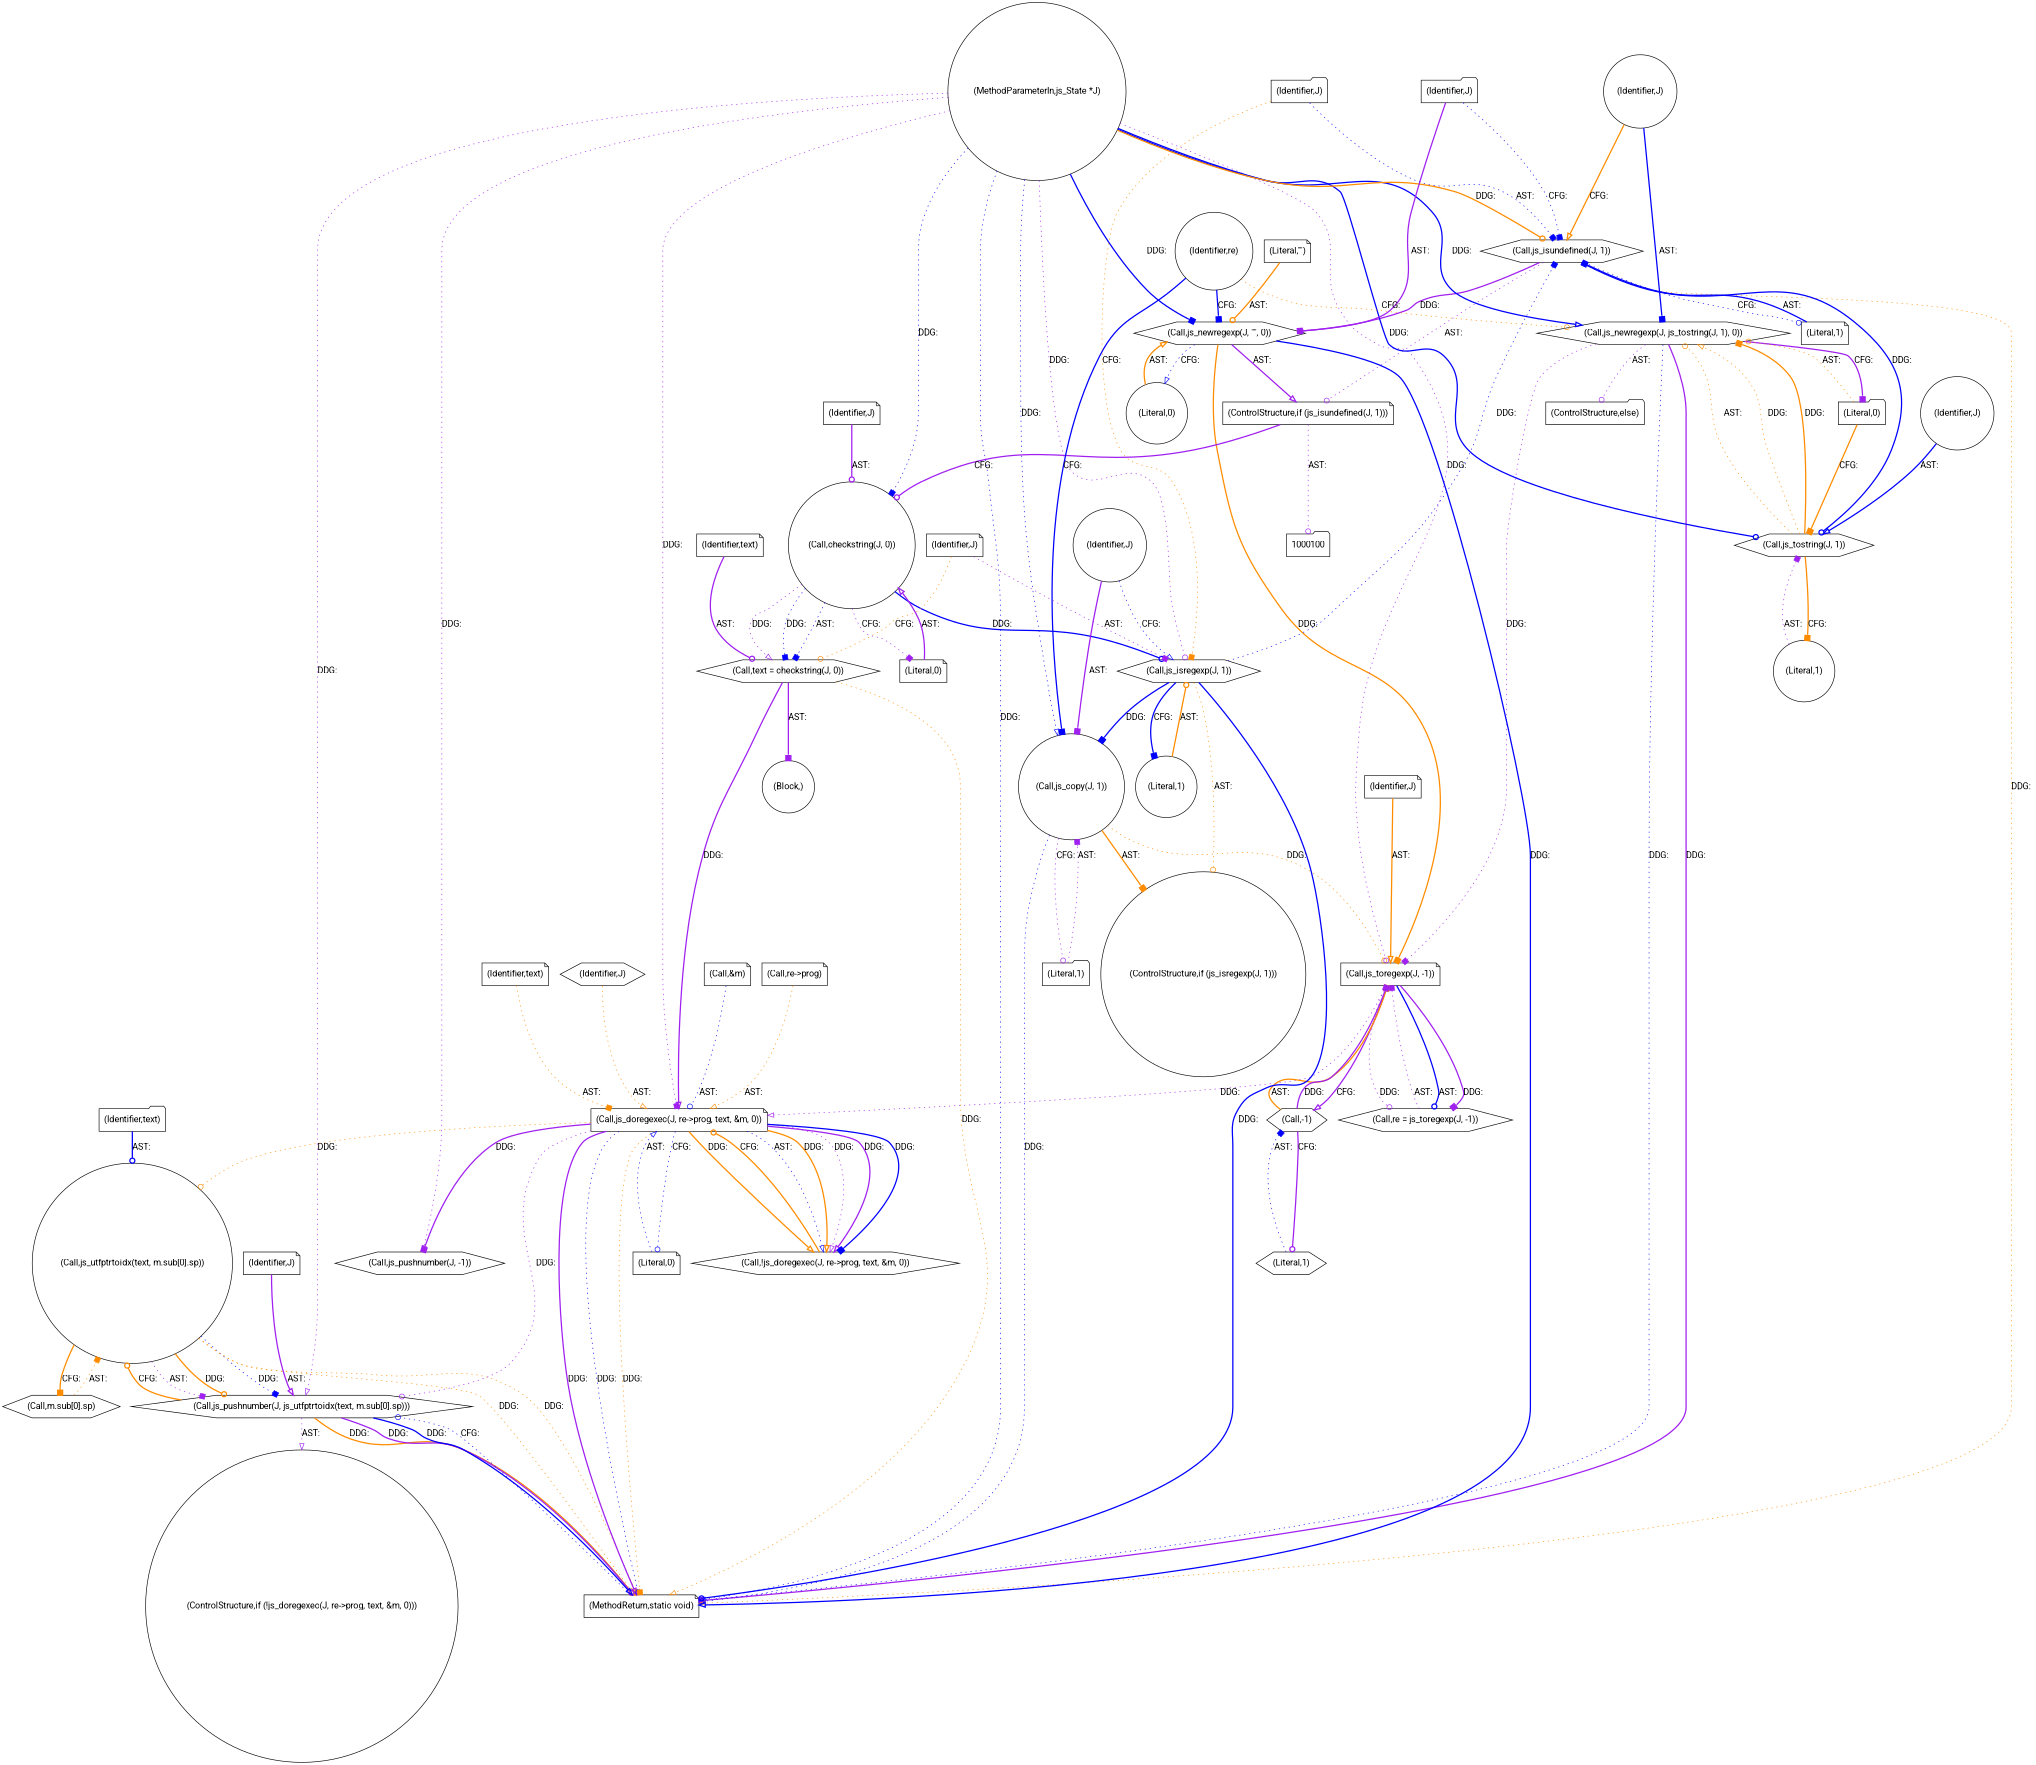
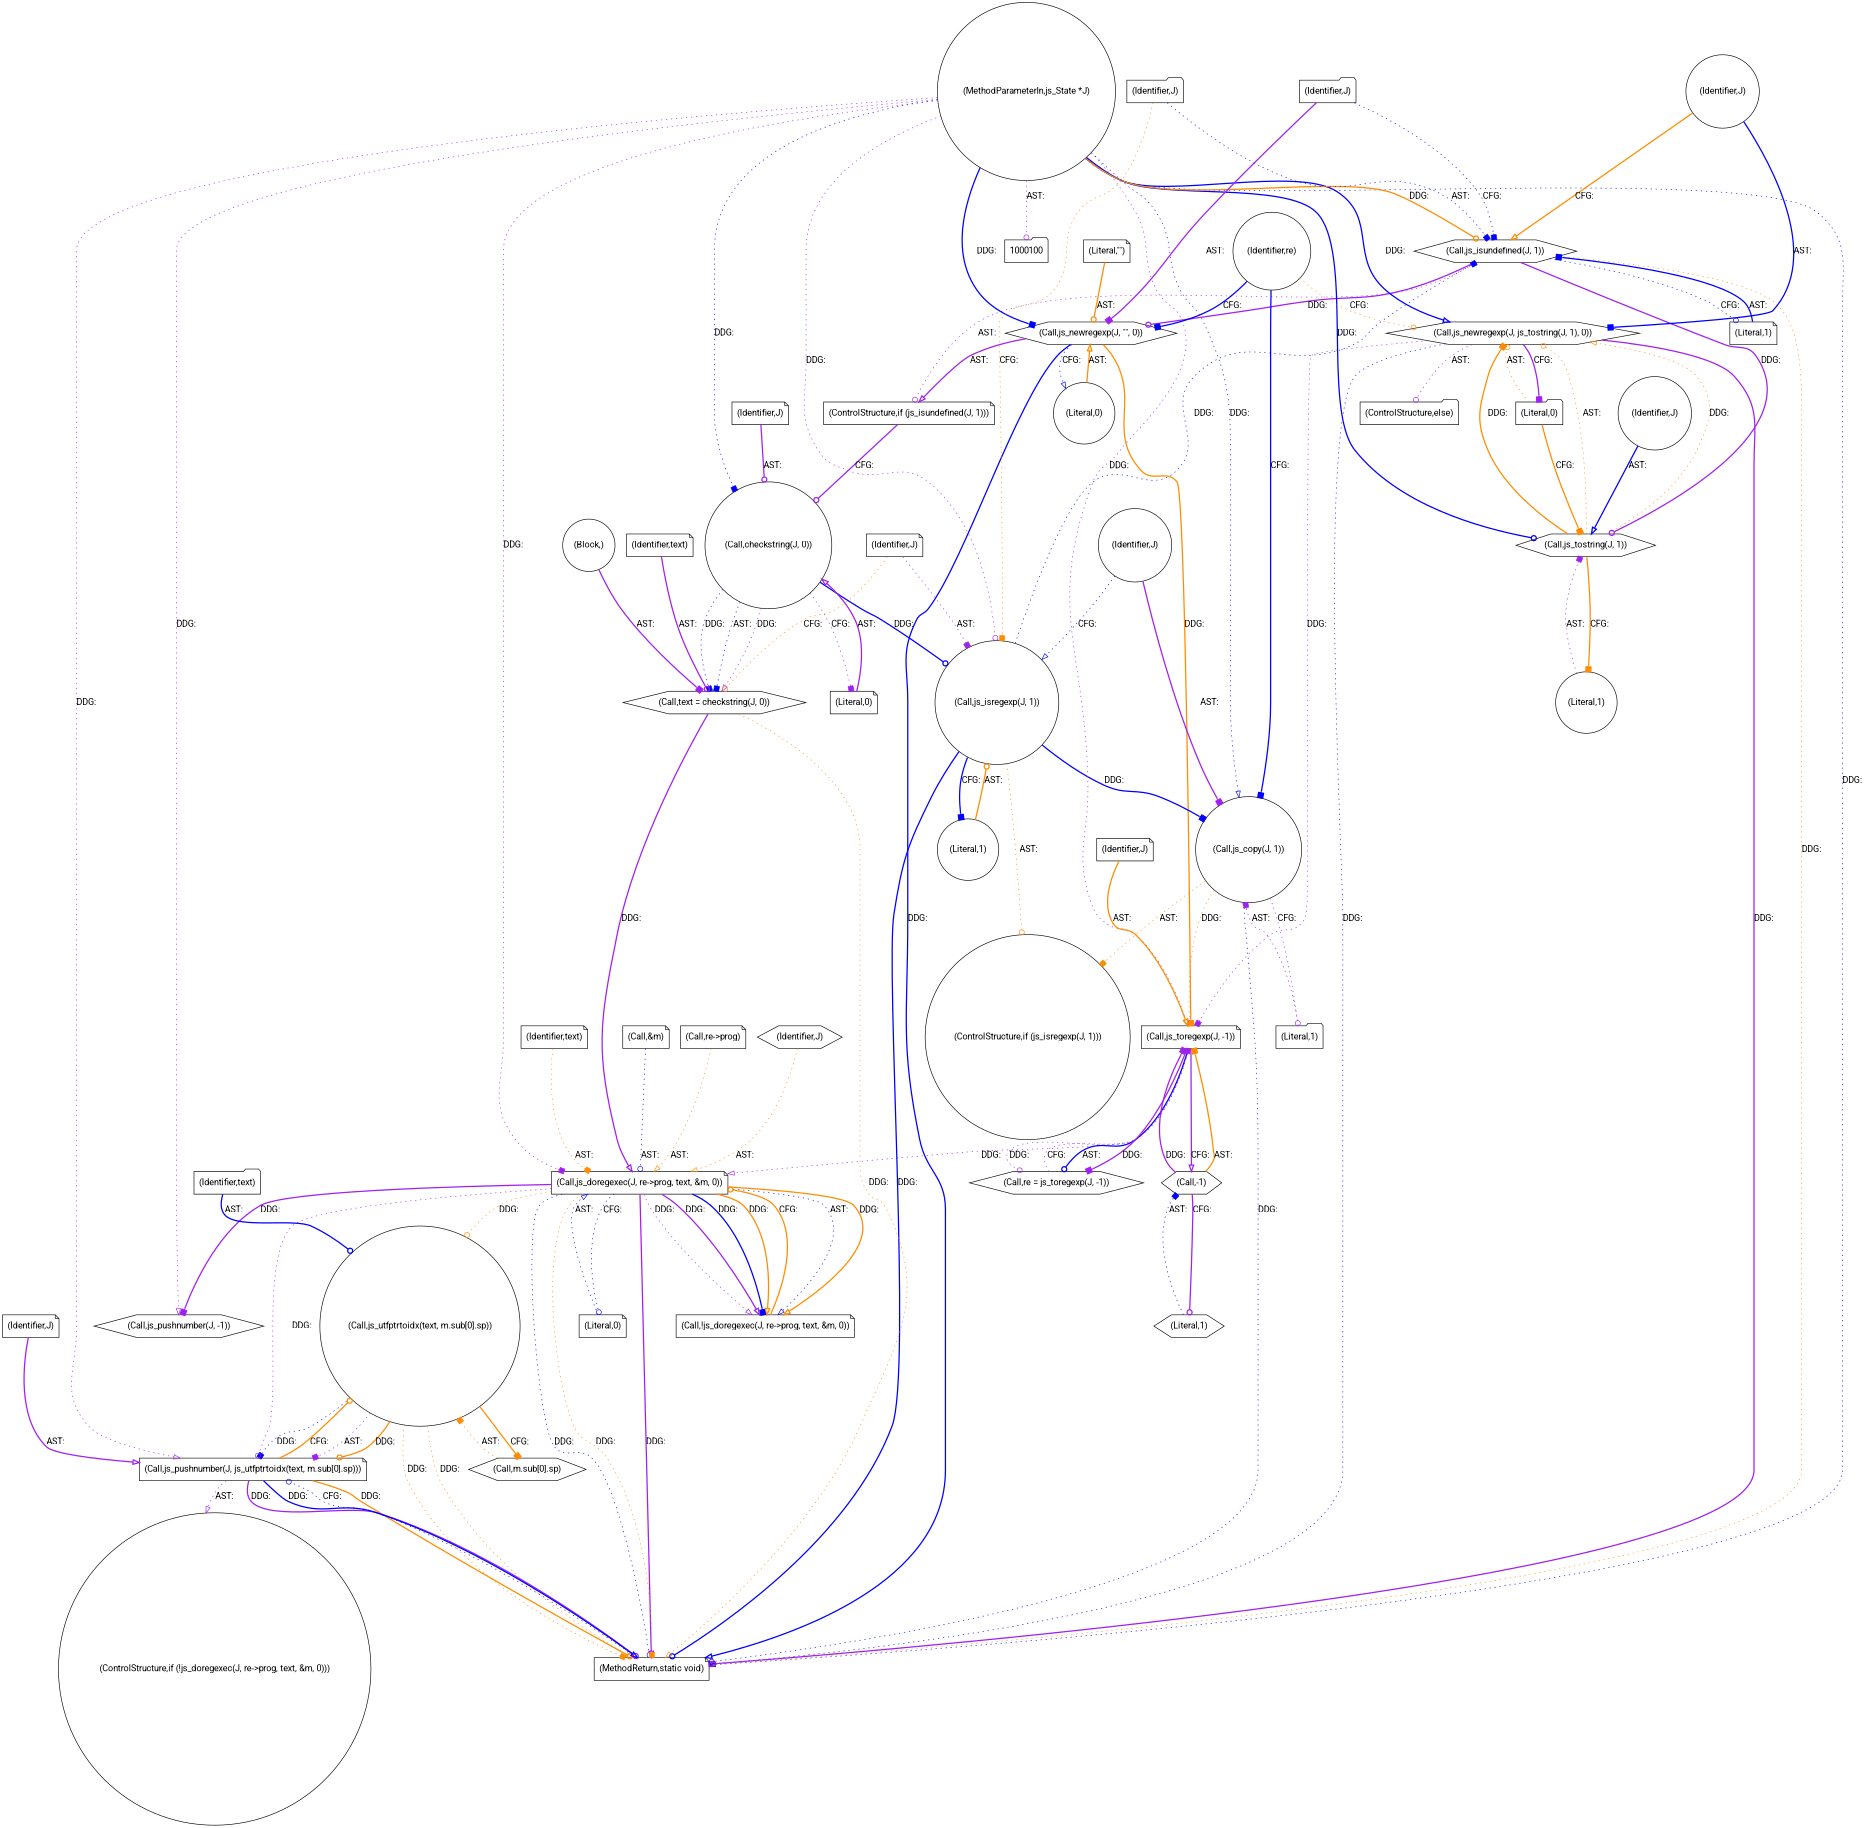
(1840, 312) -> (1755, 355)
(1447, 458) -> (1071, 576)
(1308, 477) -> (1026, 208)
(1189, 671) -> (997, 703)
(788, 718) -> (641, 633)
(1121, 858) -> (1154, 919)
(1425, 1093) -> (1058, 1156)
(825, 1263) -> (765, 1326)
(302, 1407) -> (253, 1469)
